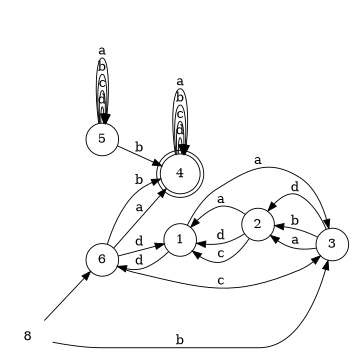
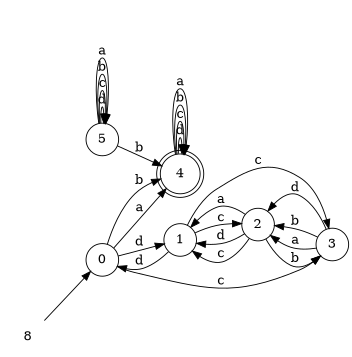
(258, 161) -> (258, 161)
none -> (213, 226)
(102, 260) -> (102, 260)
(211, 348) -> (285, 262)
